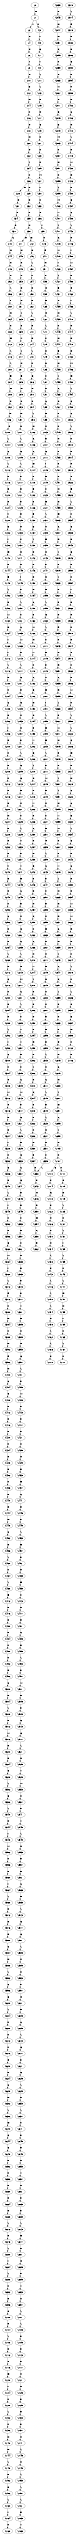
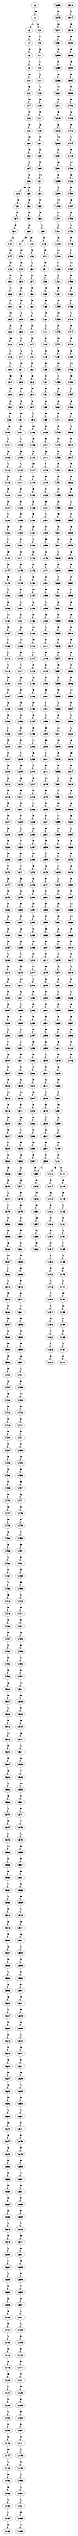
(58, 407) -> (58, 407)
